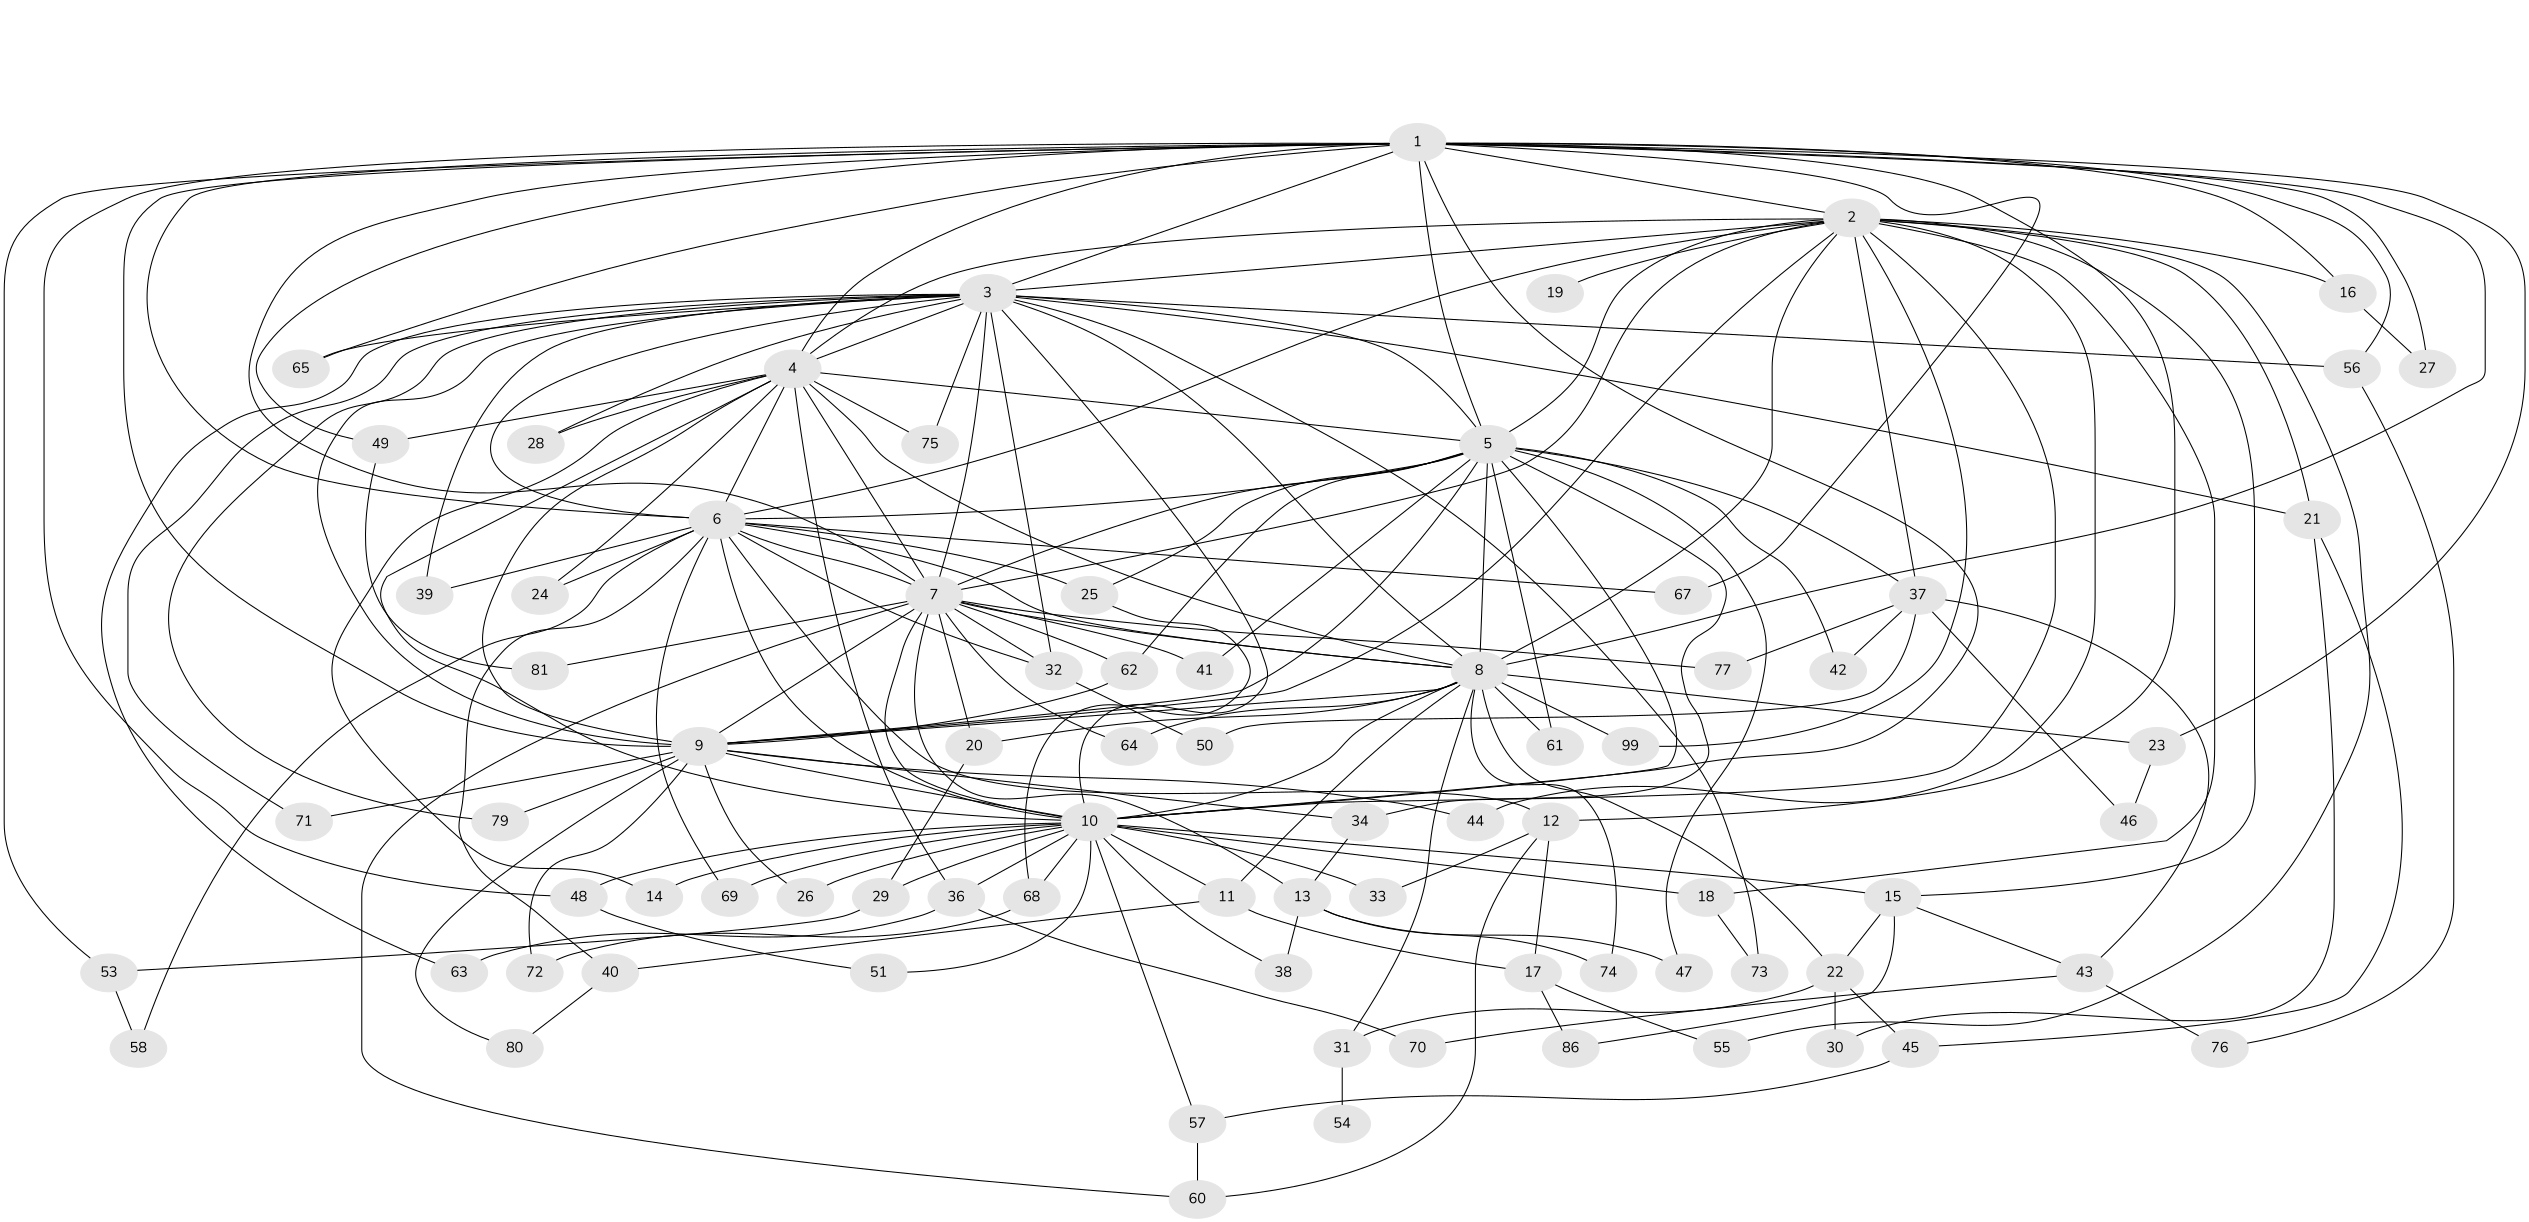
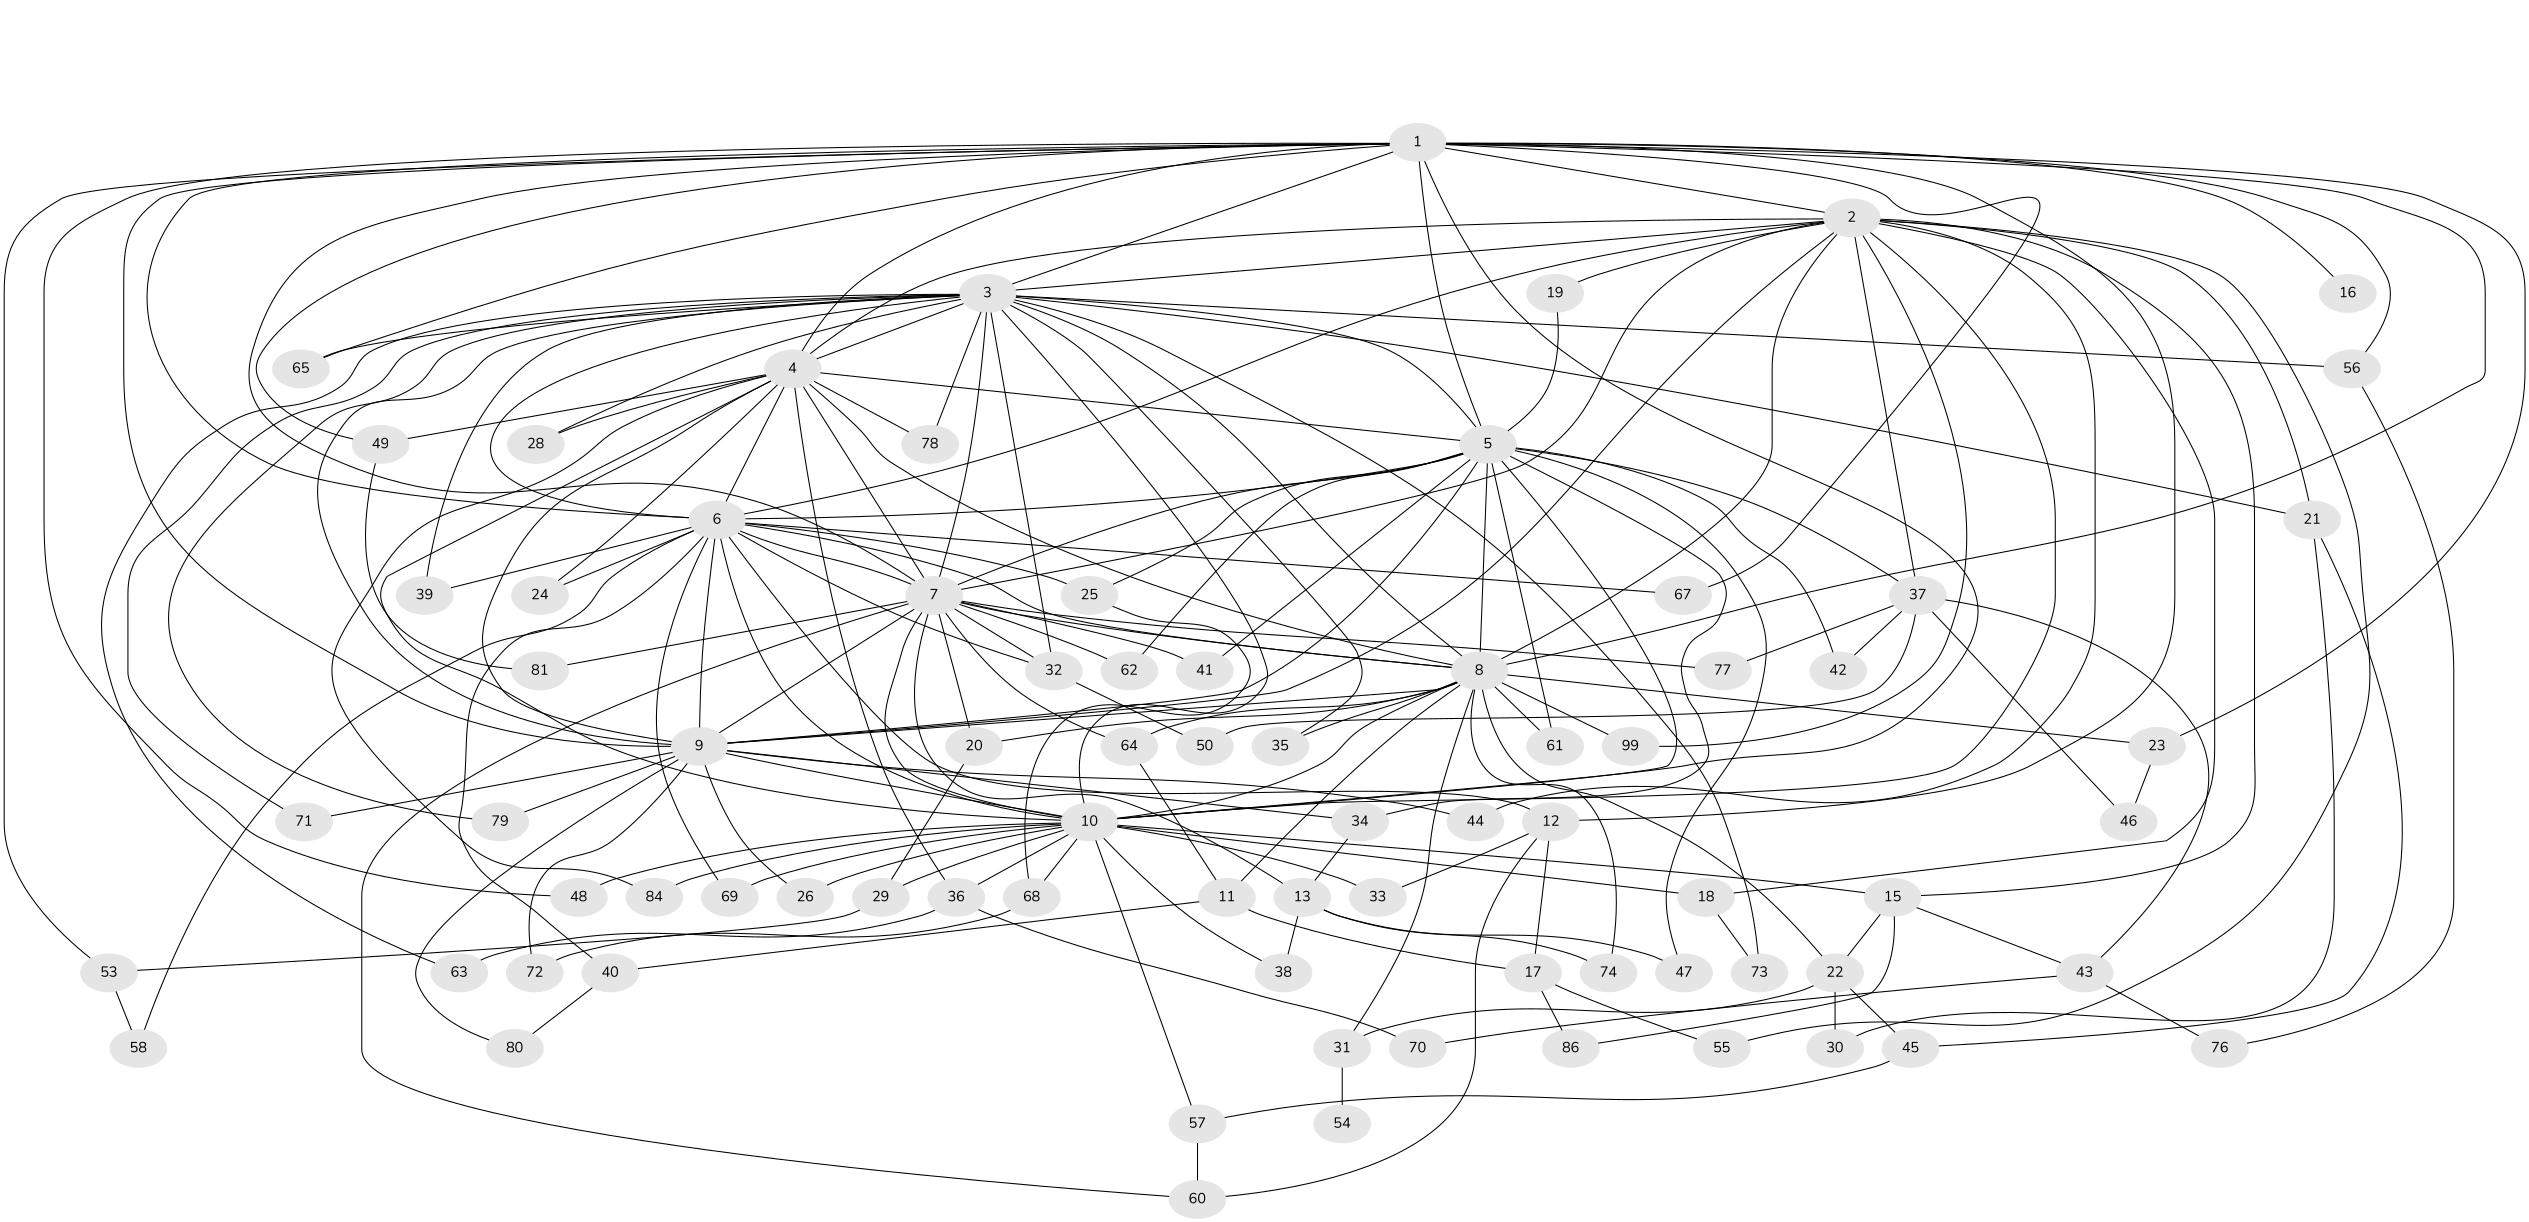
(2127, 241) -> none
(1633, 279) -> (1551, 380)
(2428, 369) -> none
(930, 444) -> (930, 444)
(1005, 711) -> (704, 633)
none -> (1280, 746)
(1158, 860) -> (1195, 848)
(654, 897) -> (654, 897)
(879, 973) -> none
